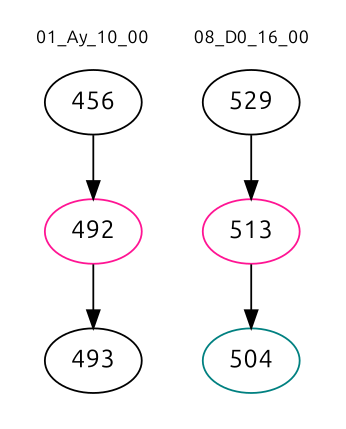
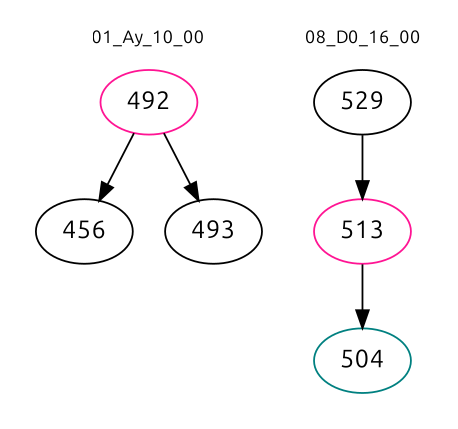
(93, 158) -> (121, 159)
